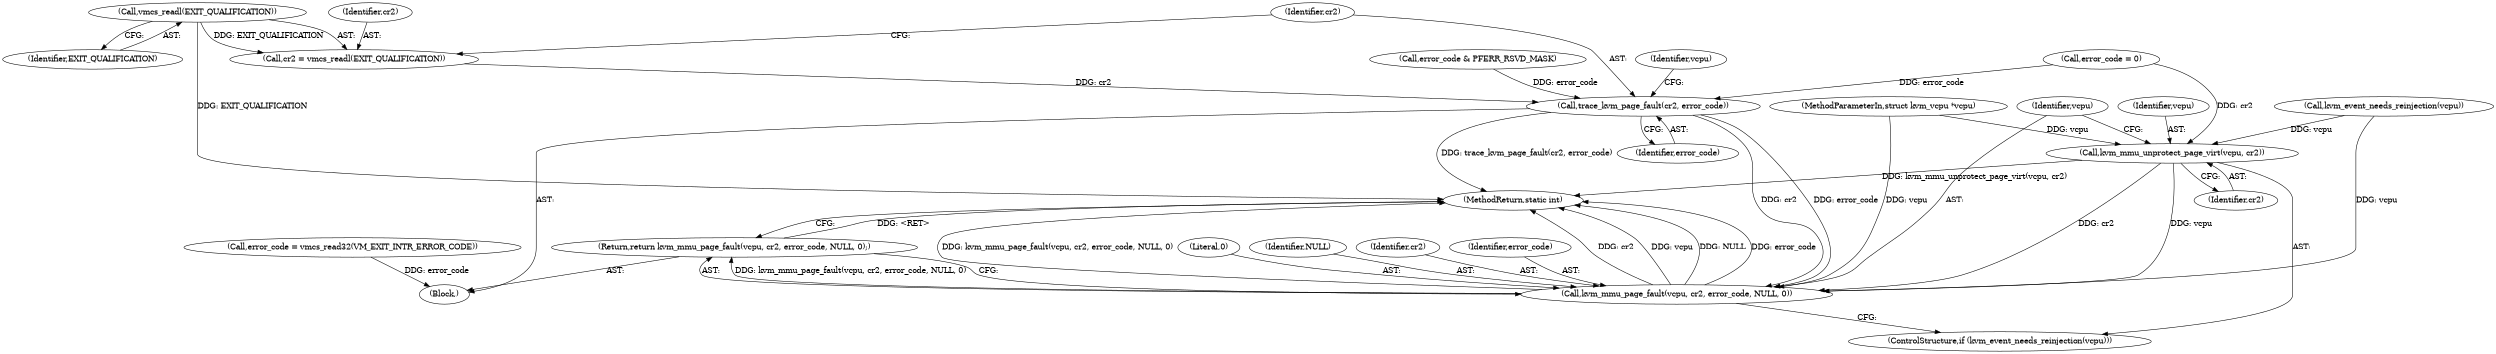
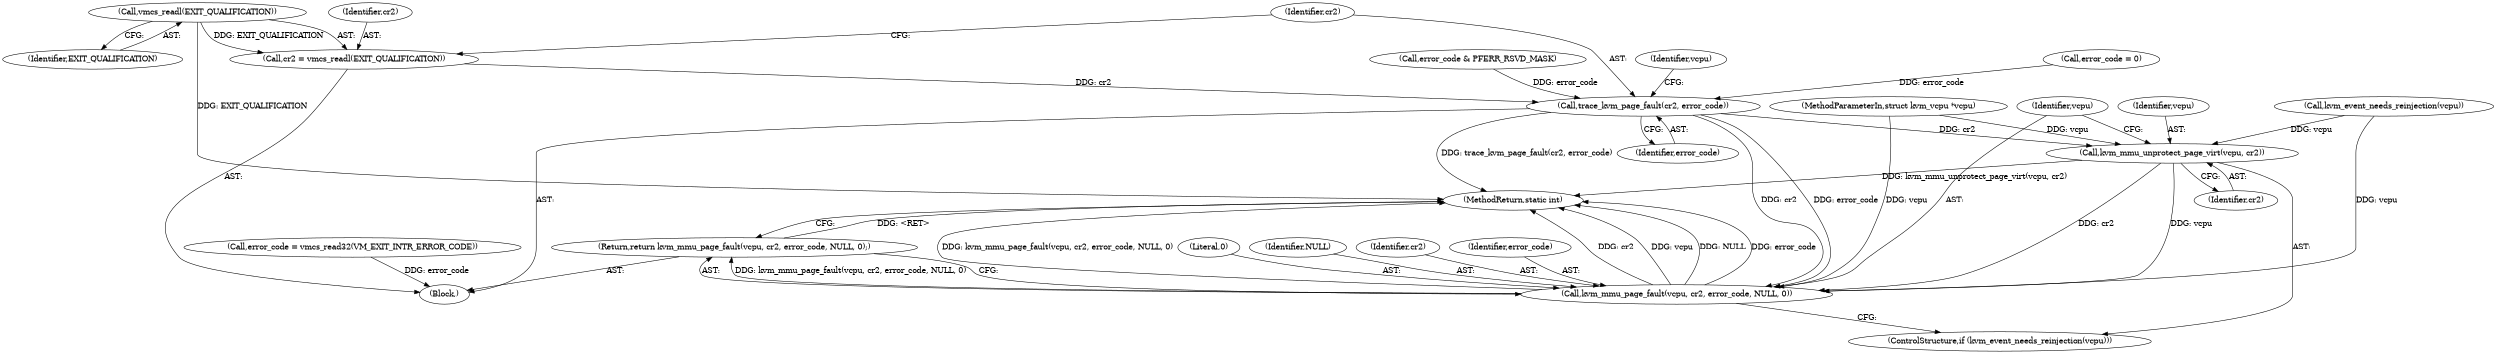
(2209, 91) -> (1904, 130)
none -> (169, 240)
